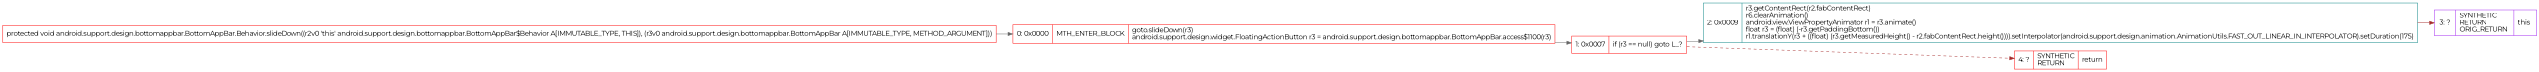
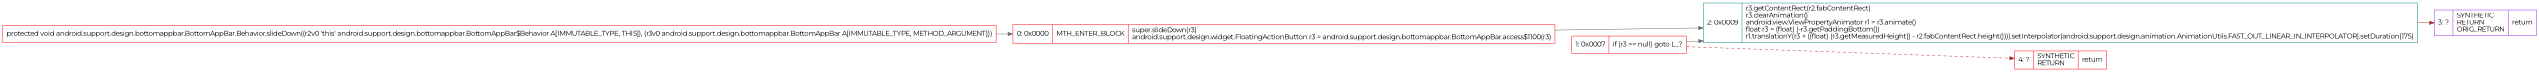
(1777, 16) -> (1777, 16)
(2524, 23) -> (2523, 23)
(1163, 30) -> (1164, 30)
(1561, 43) -> (1627, 29)
